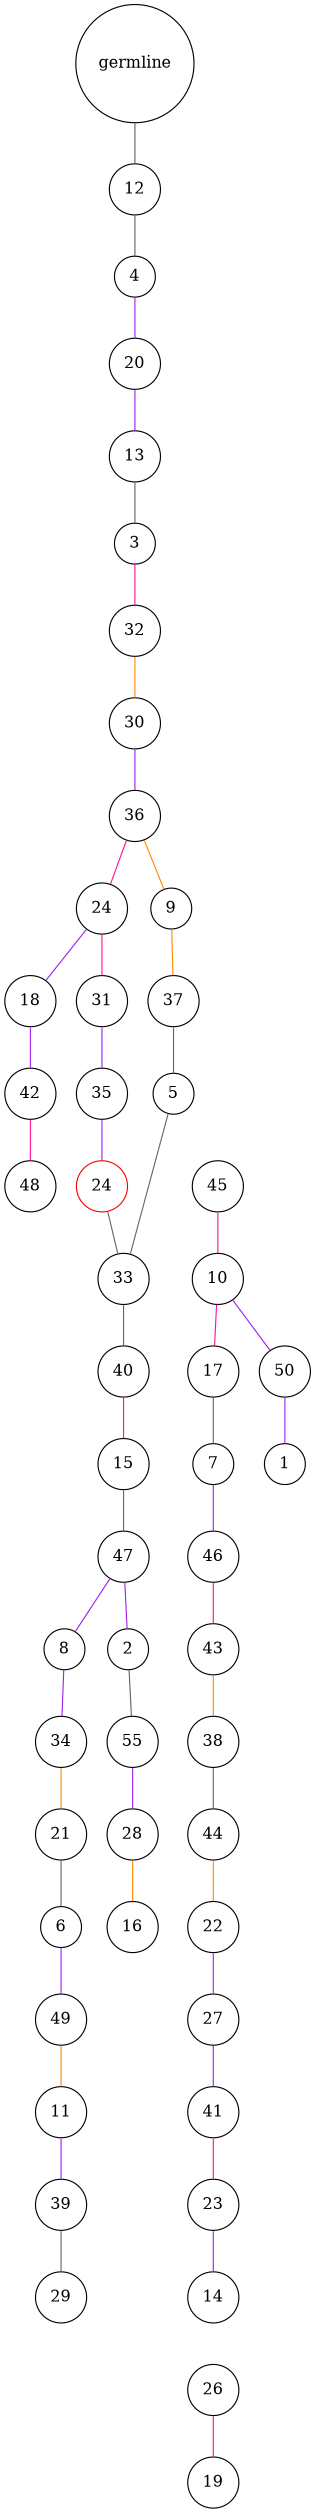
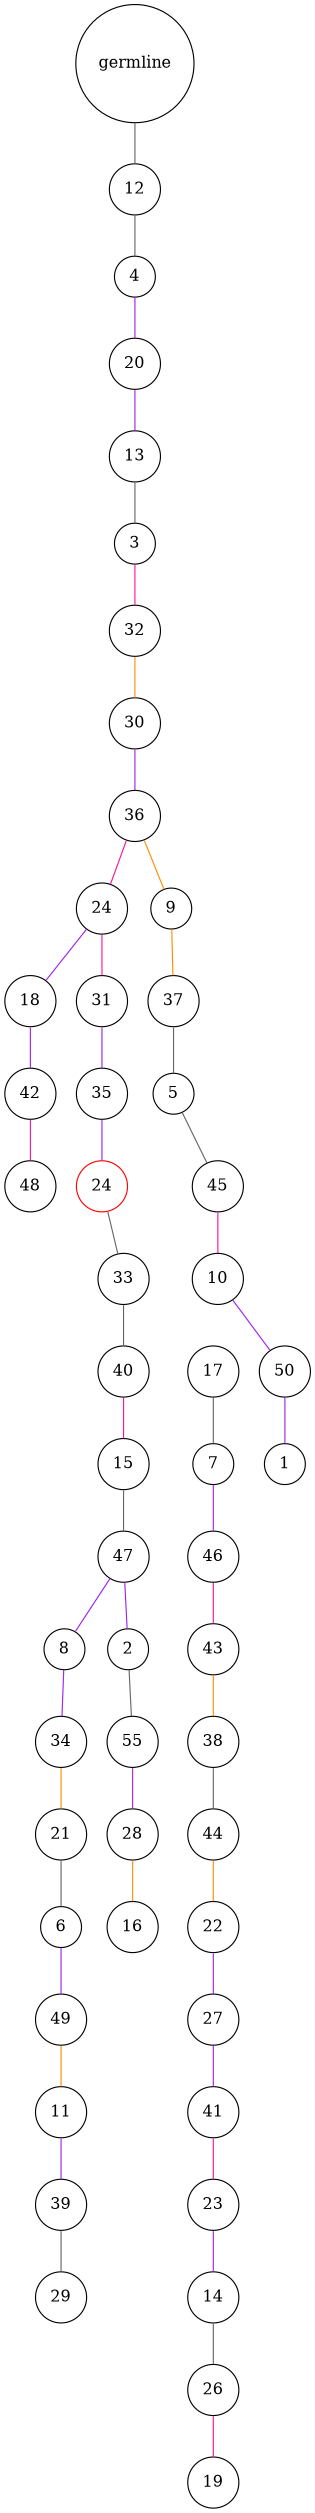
(149, 1184) -> (195, 1138)
(216, 1325) -> none
none -> (213, 2344)
